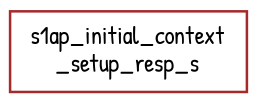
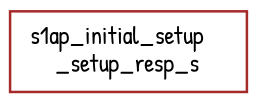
(128, 52) -> (128, 52)
